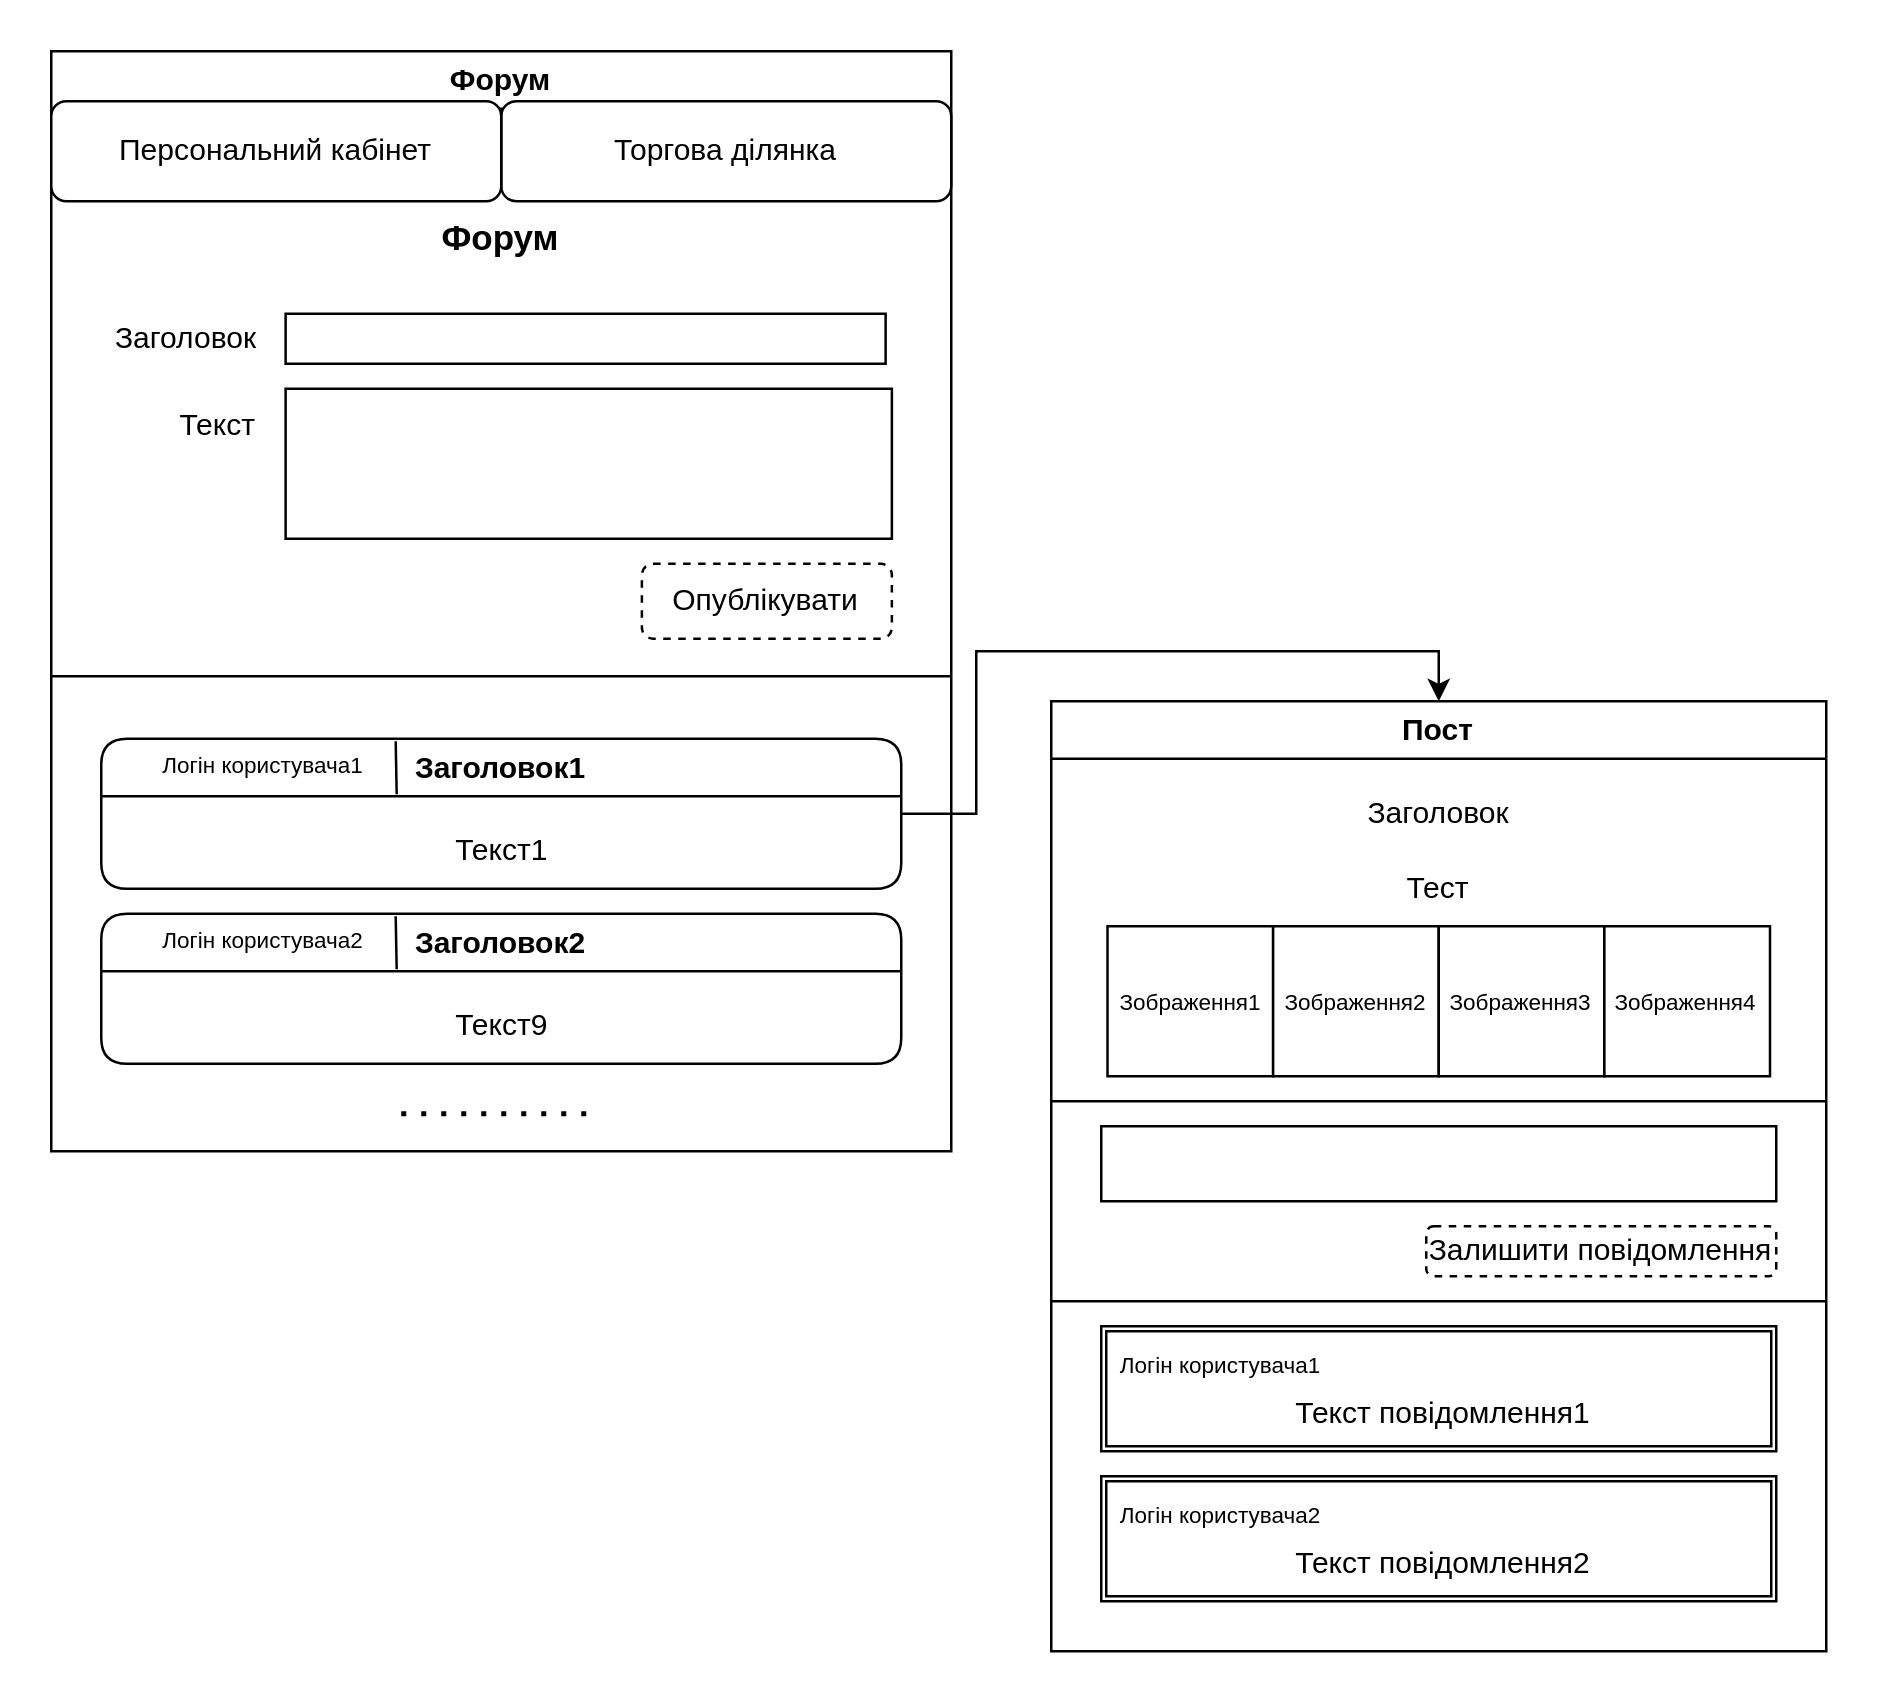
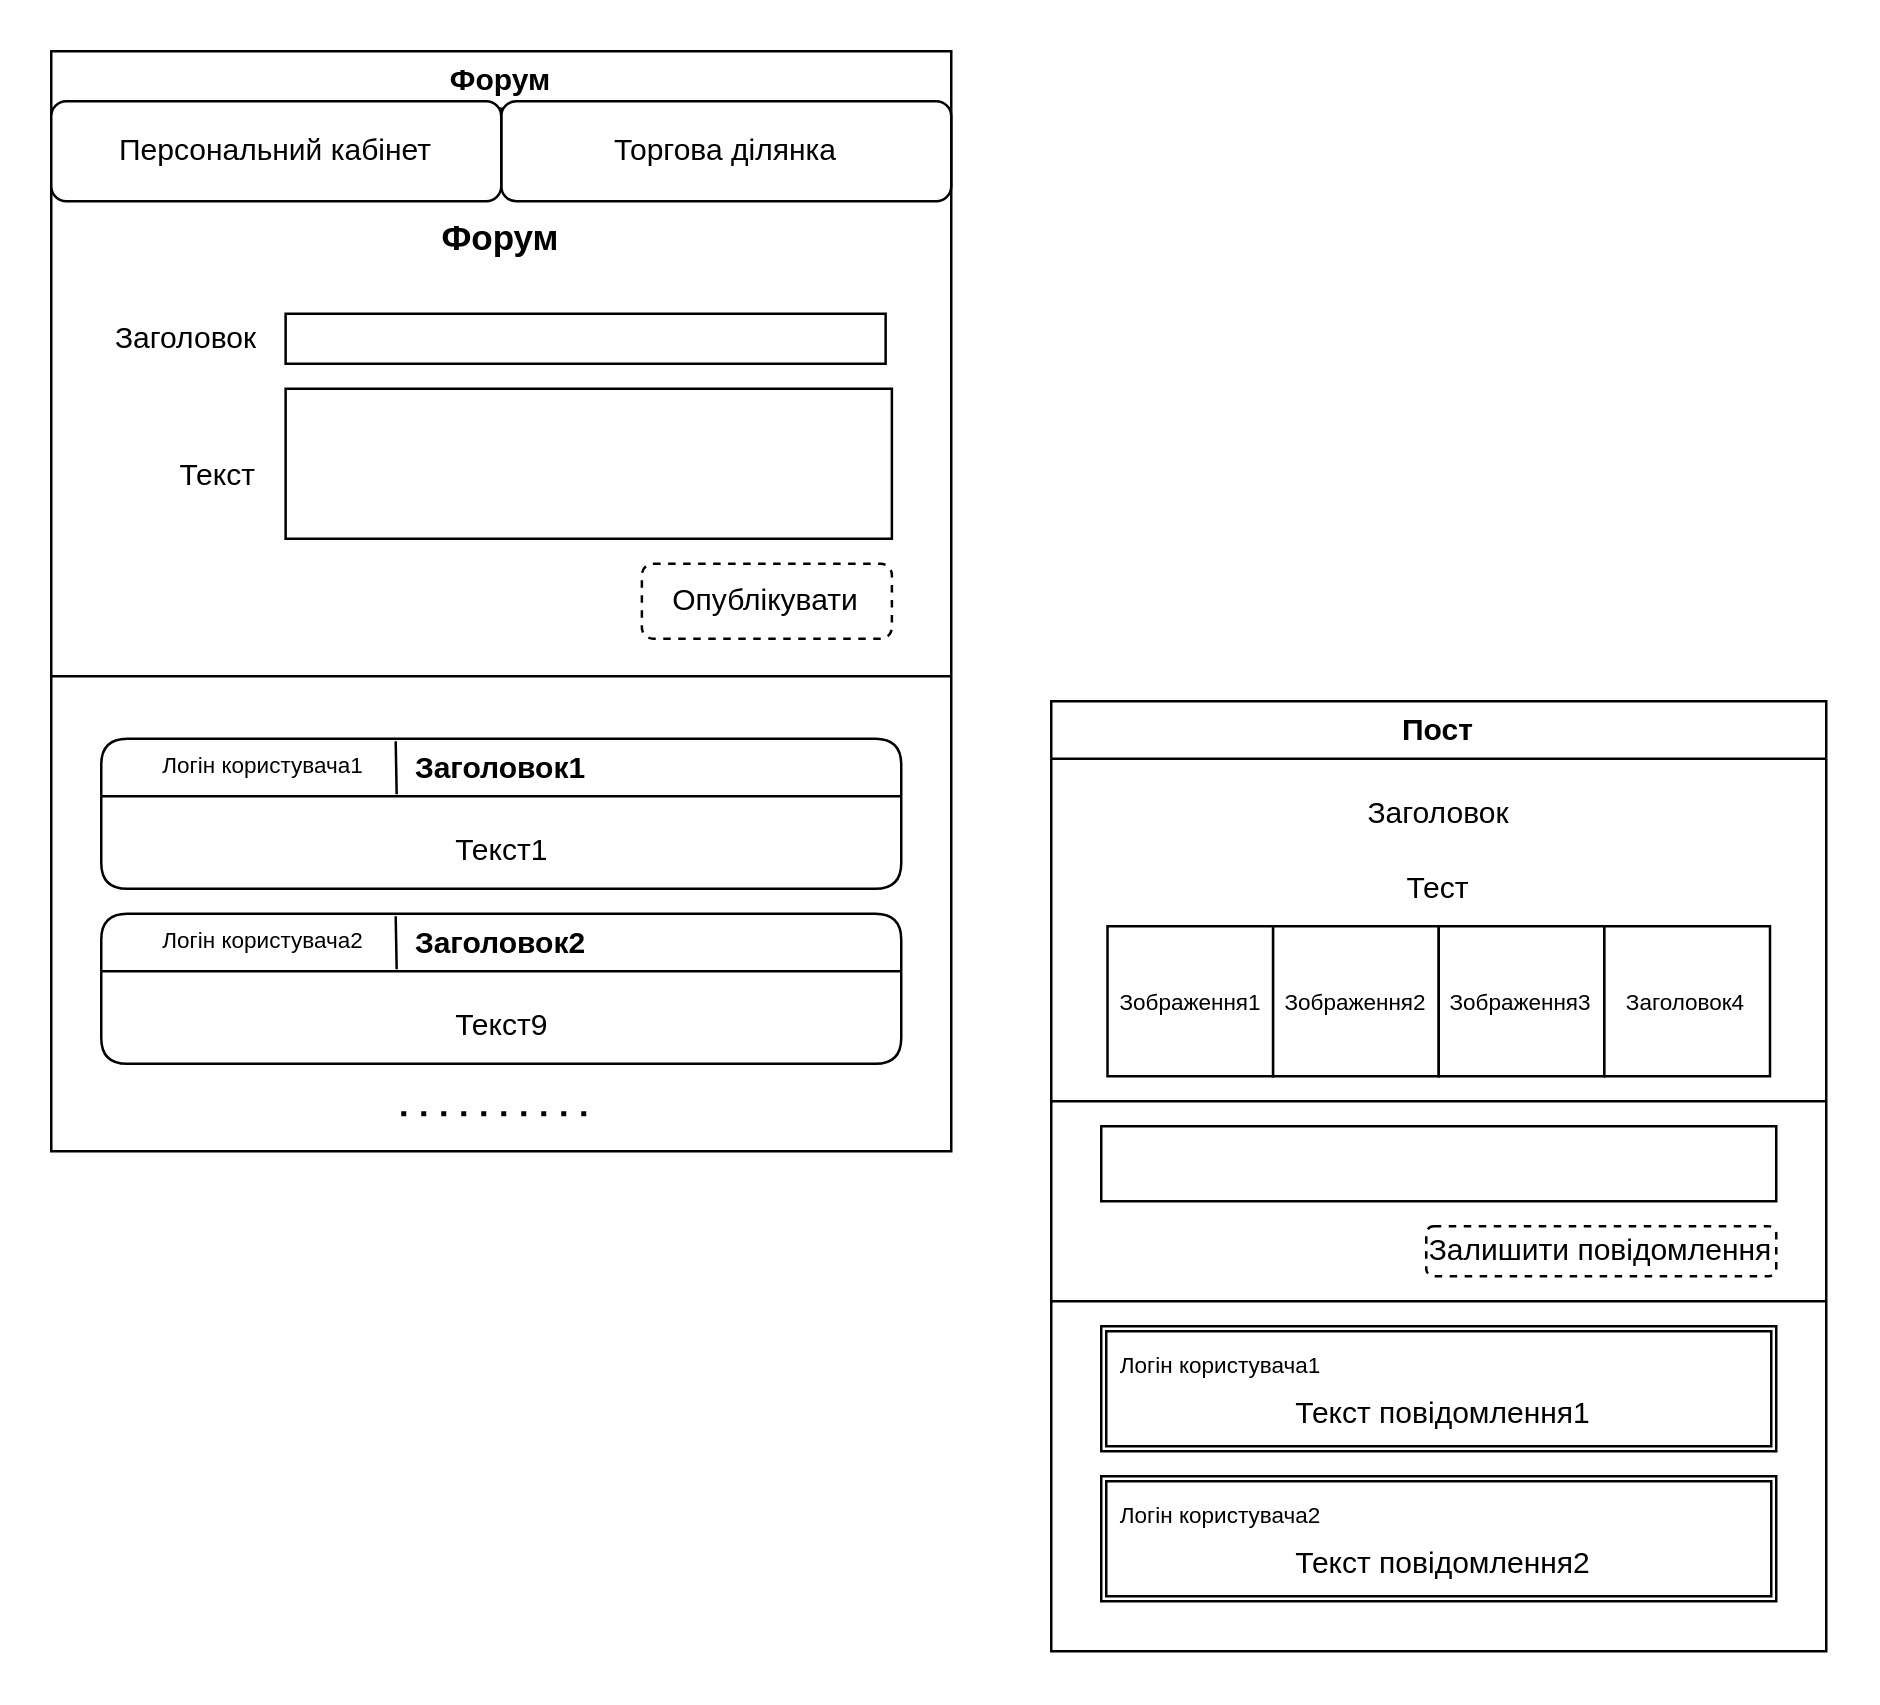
(186, 426) -> (186, 476)
(1132, 651) -> none
(1686, 1001) -> (1686, 1001)
